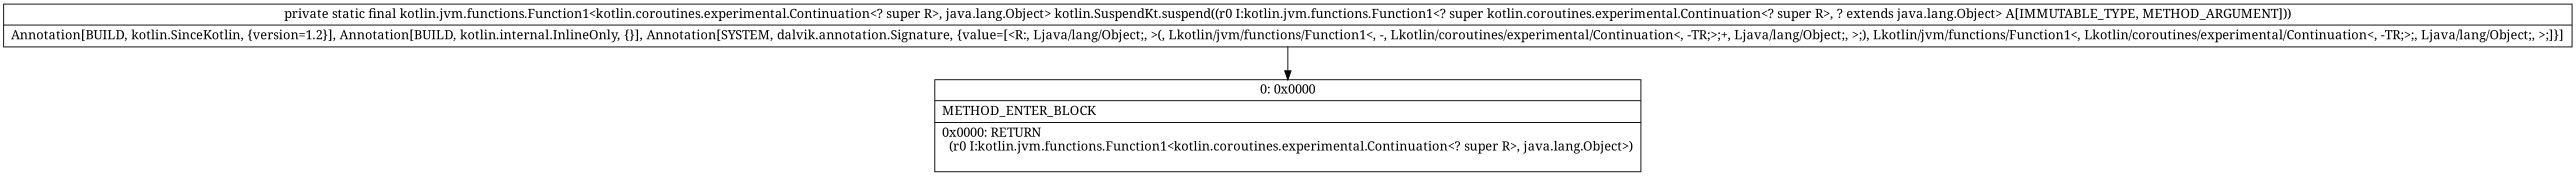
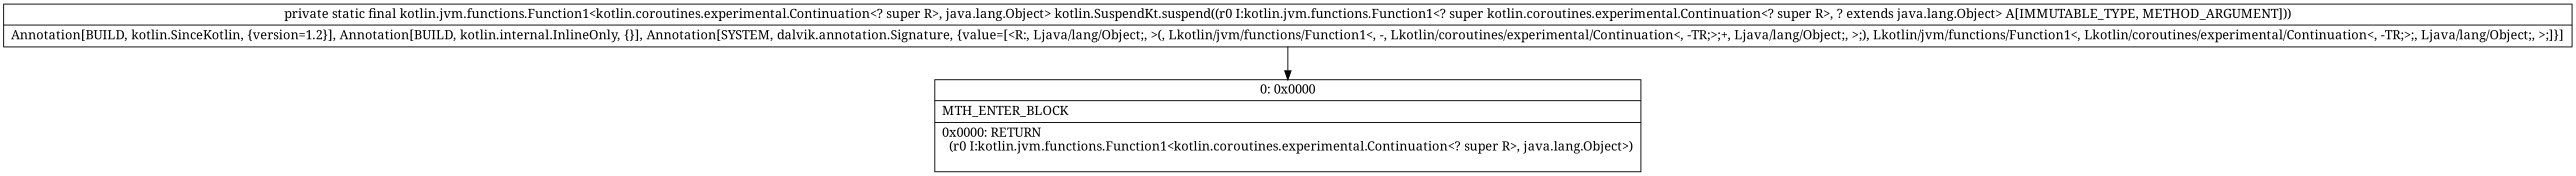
(1019, 111) -> (1005, 111)
